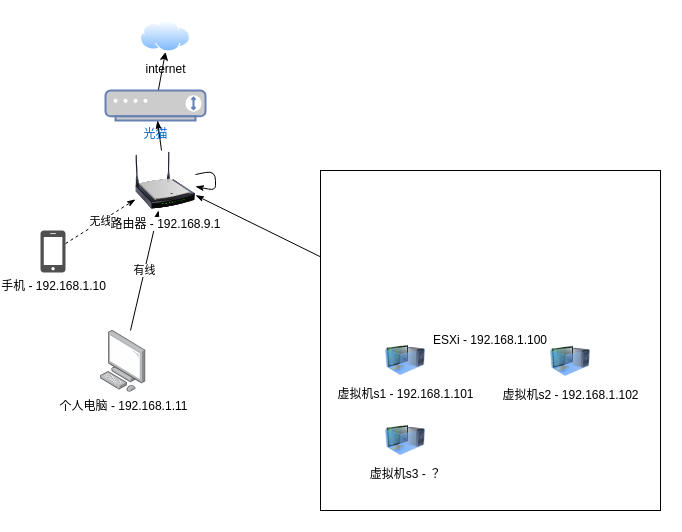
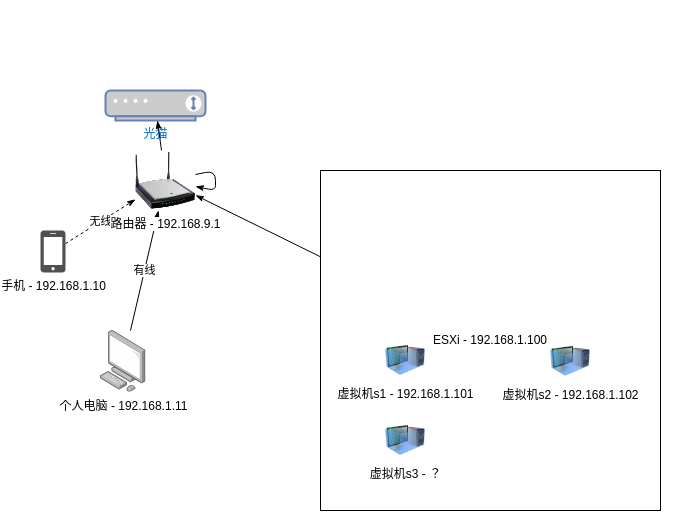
(166, 36) -> none
(161, 74) -> none
